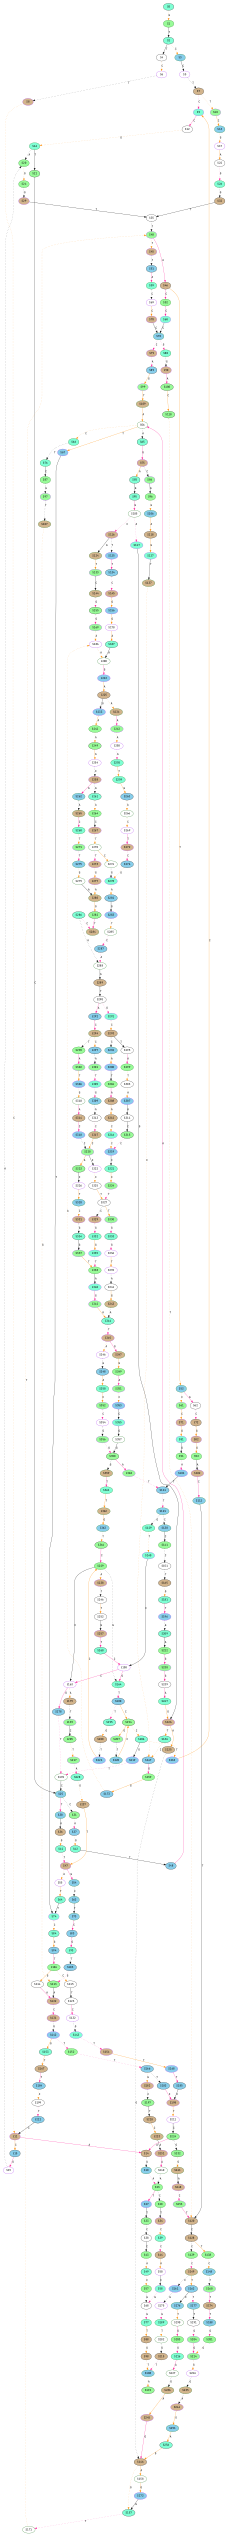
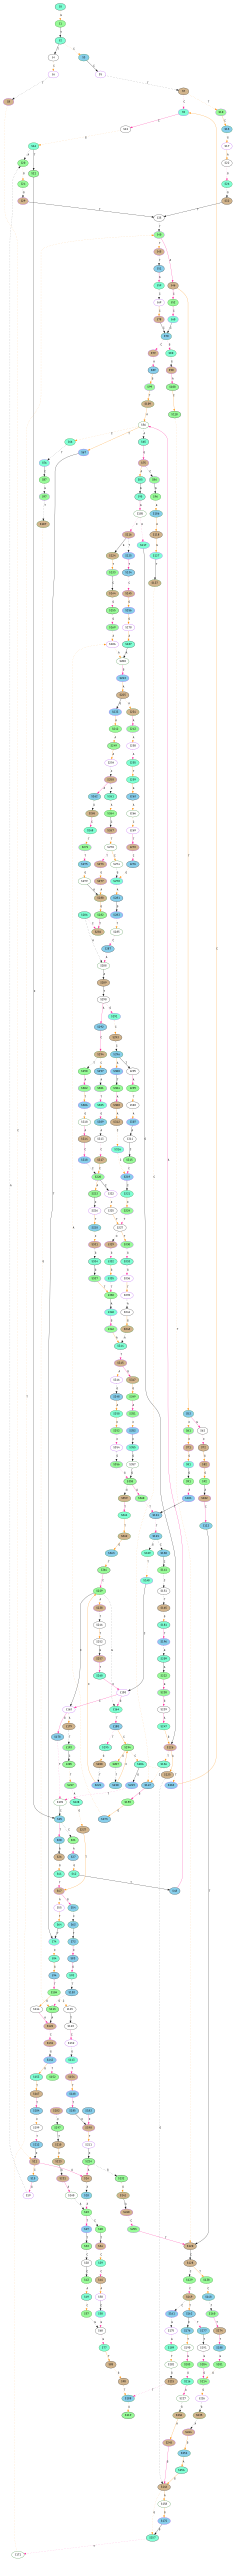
(45, 463) -> (44, 463)
(118, 1041) -> (124, 1062)
(147, 2069) -> none
